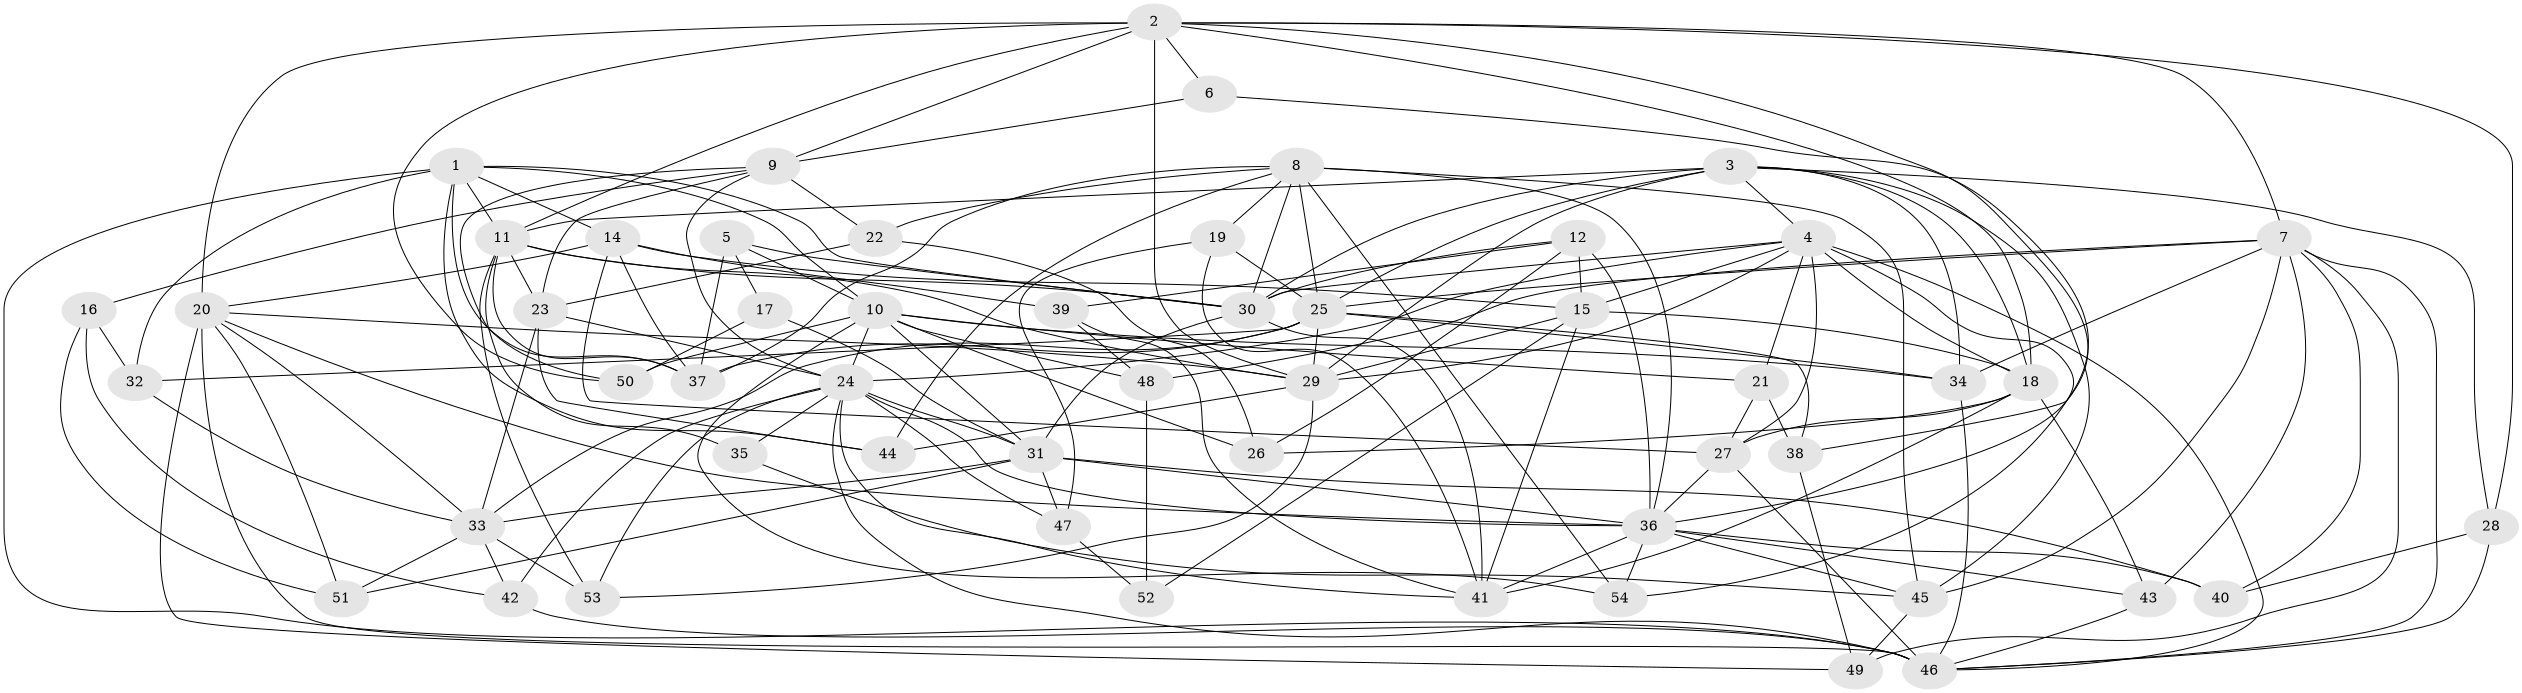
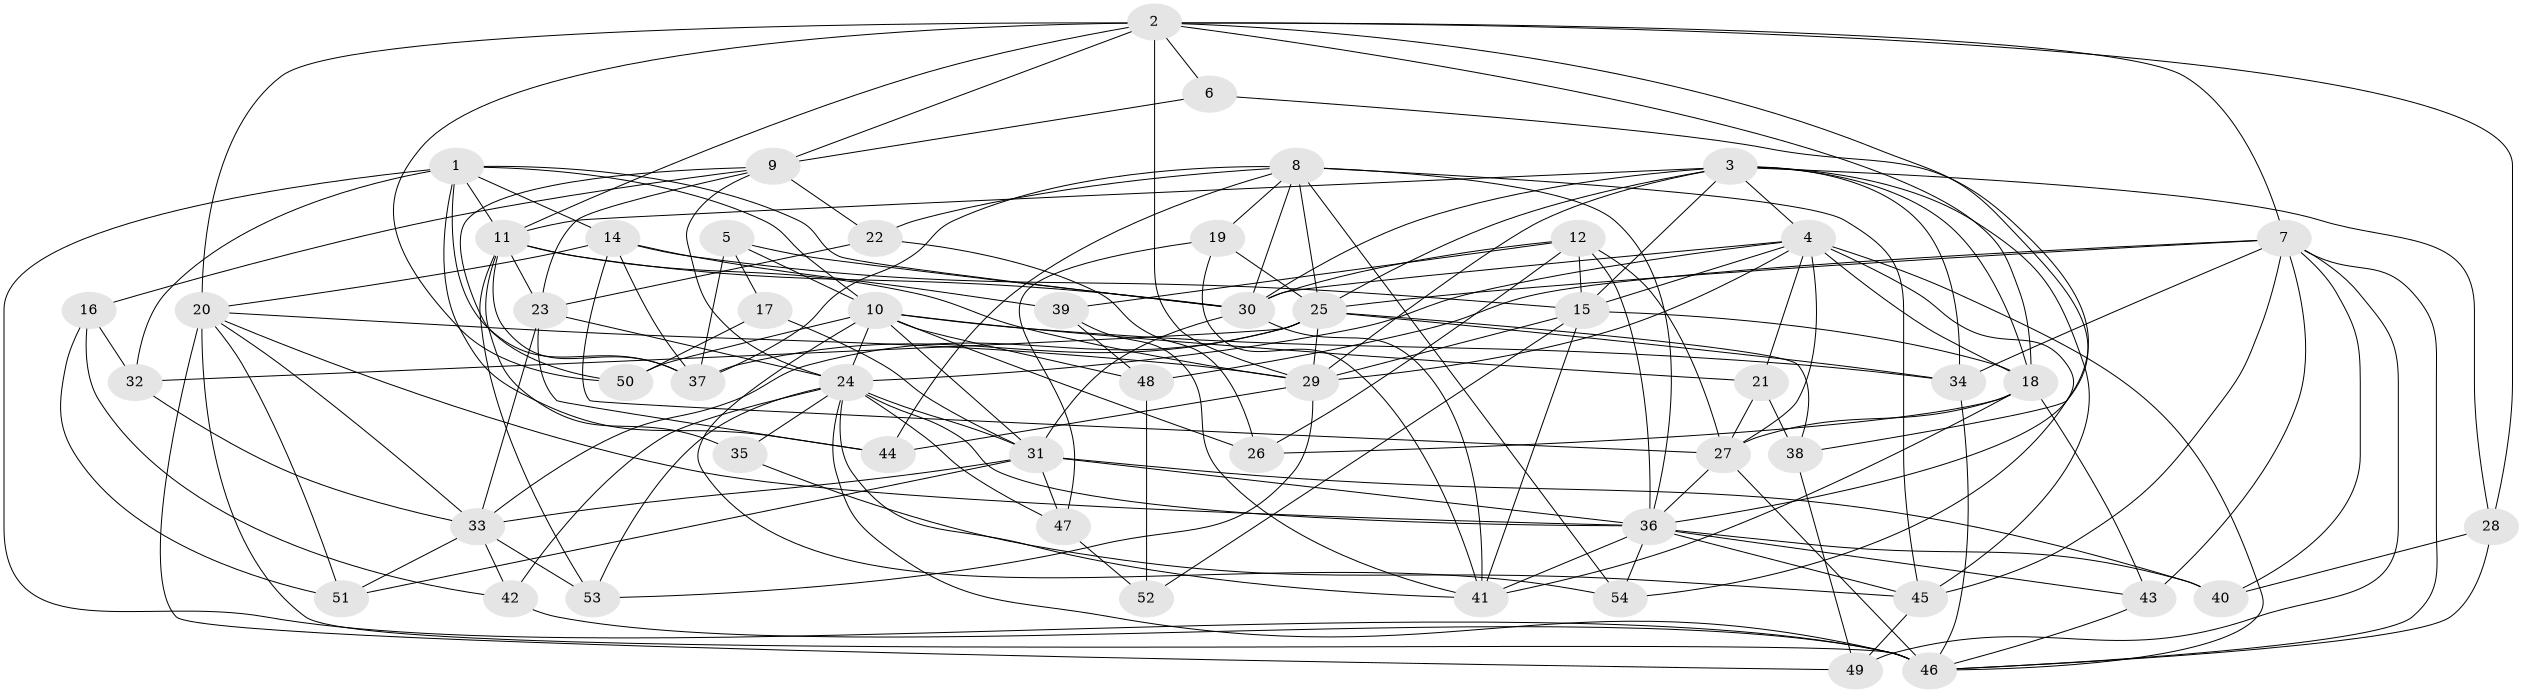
none -> (1656, 238)
none -> (1677, 331)
